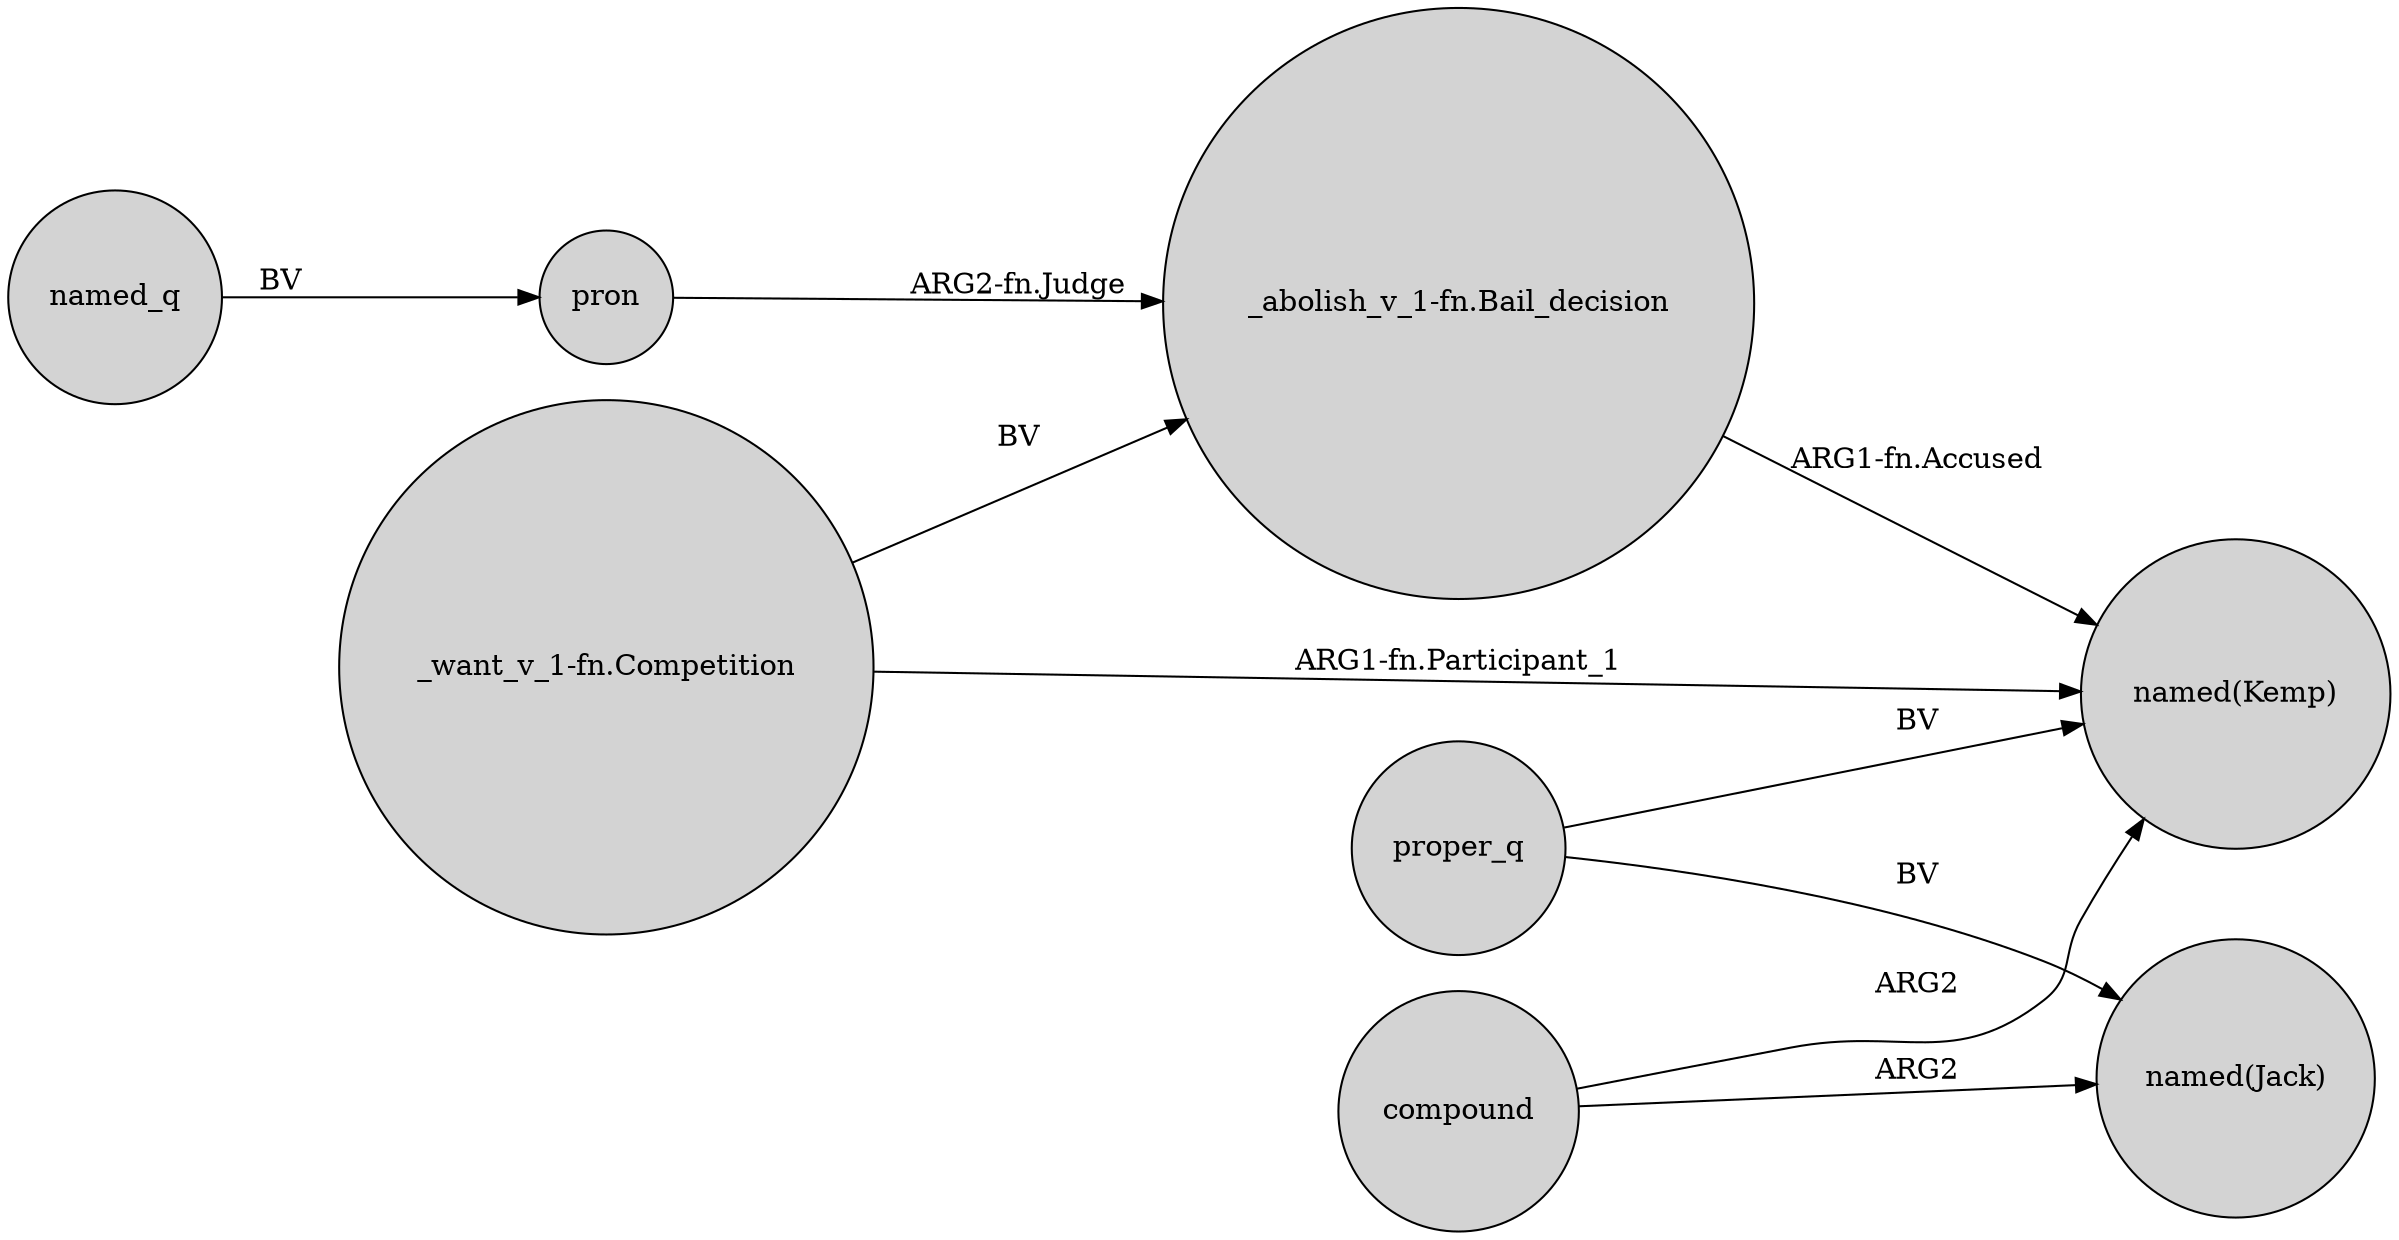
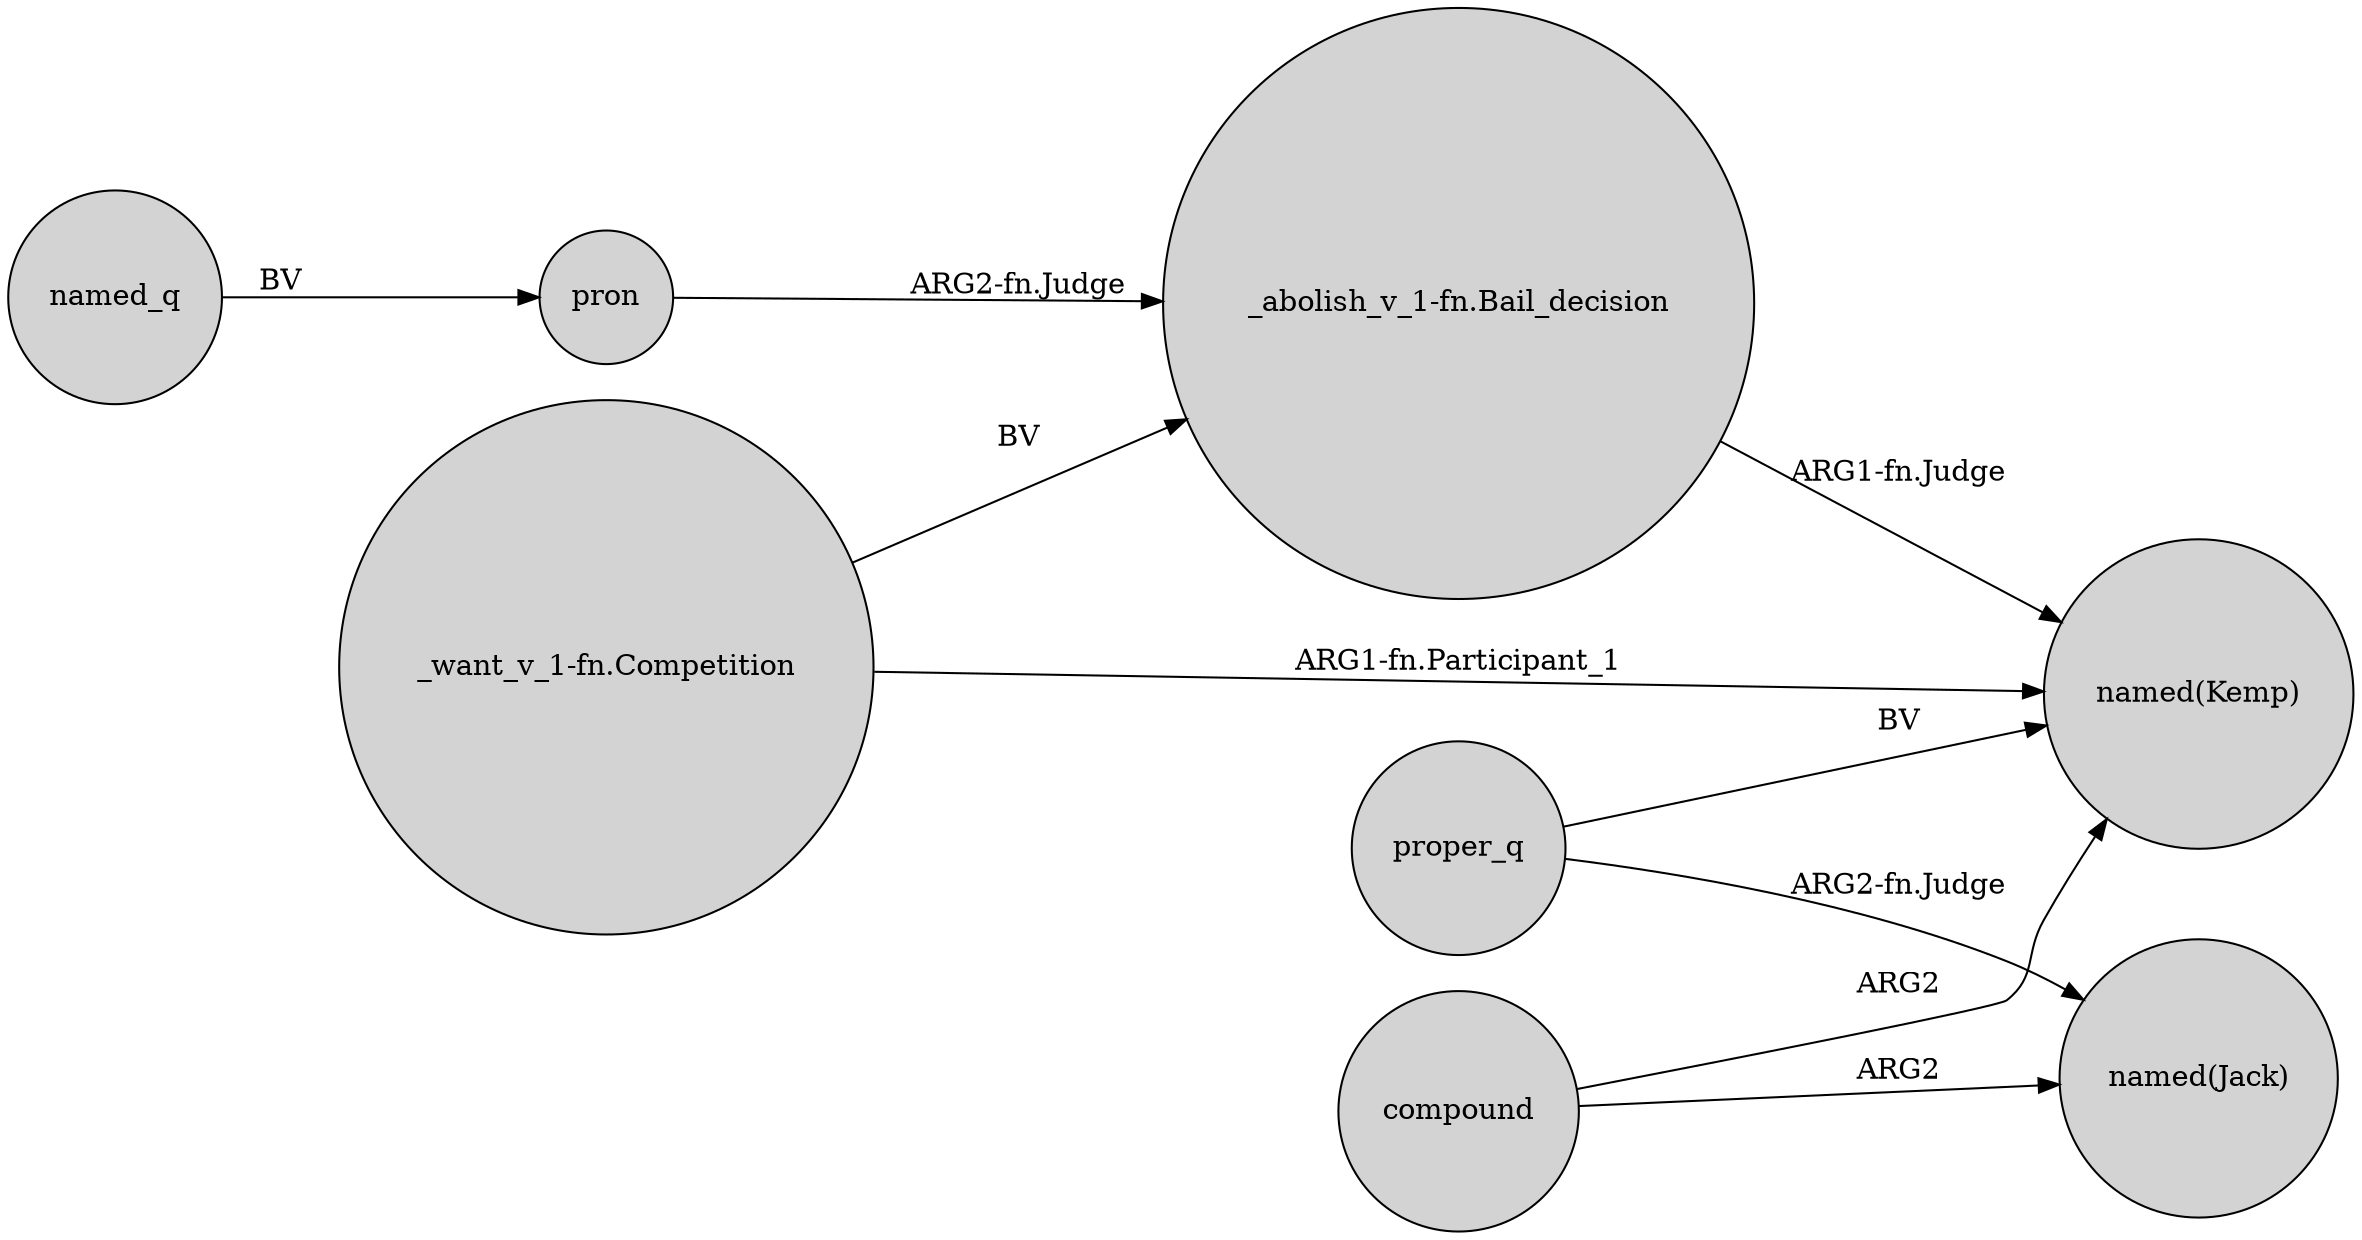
(1917, 461) -> (1899, 473)
(1917, 876) -> (1899, 886)
